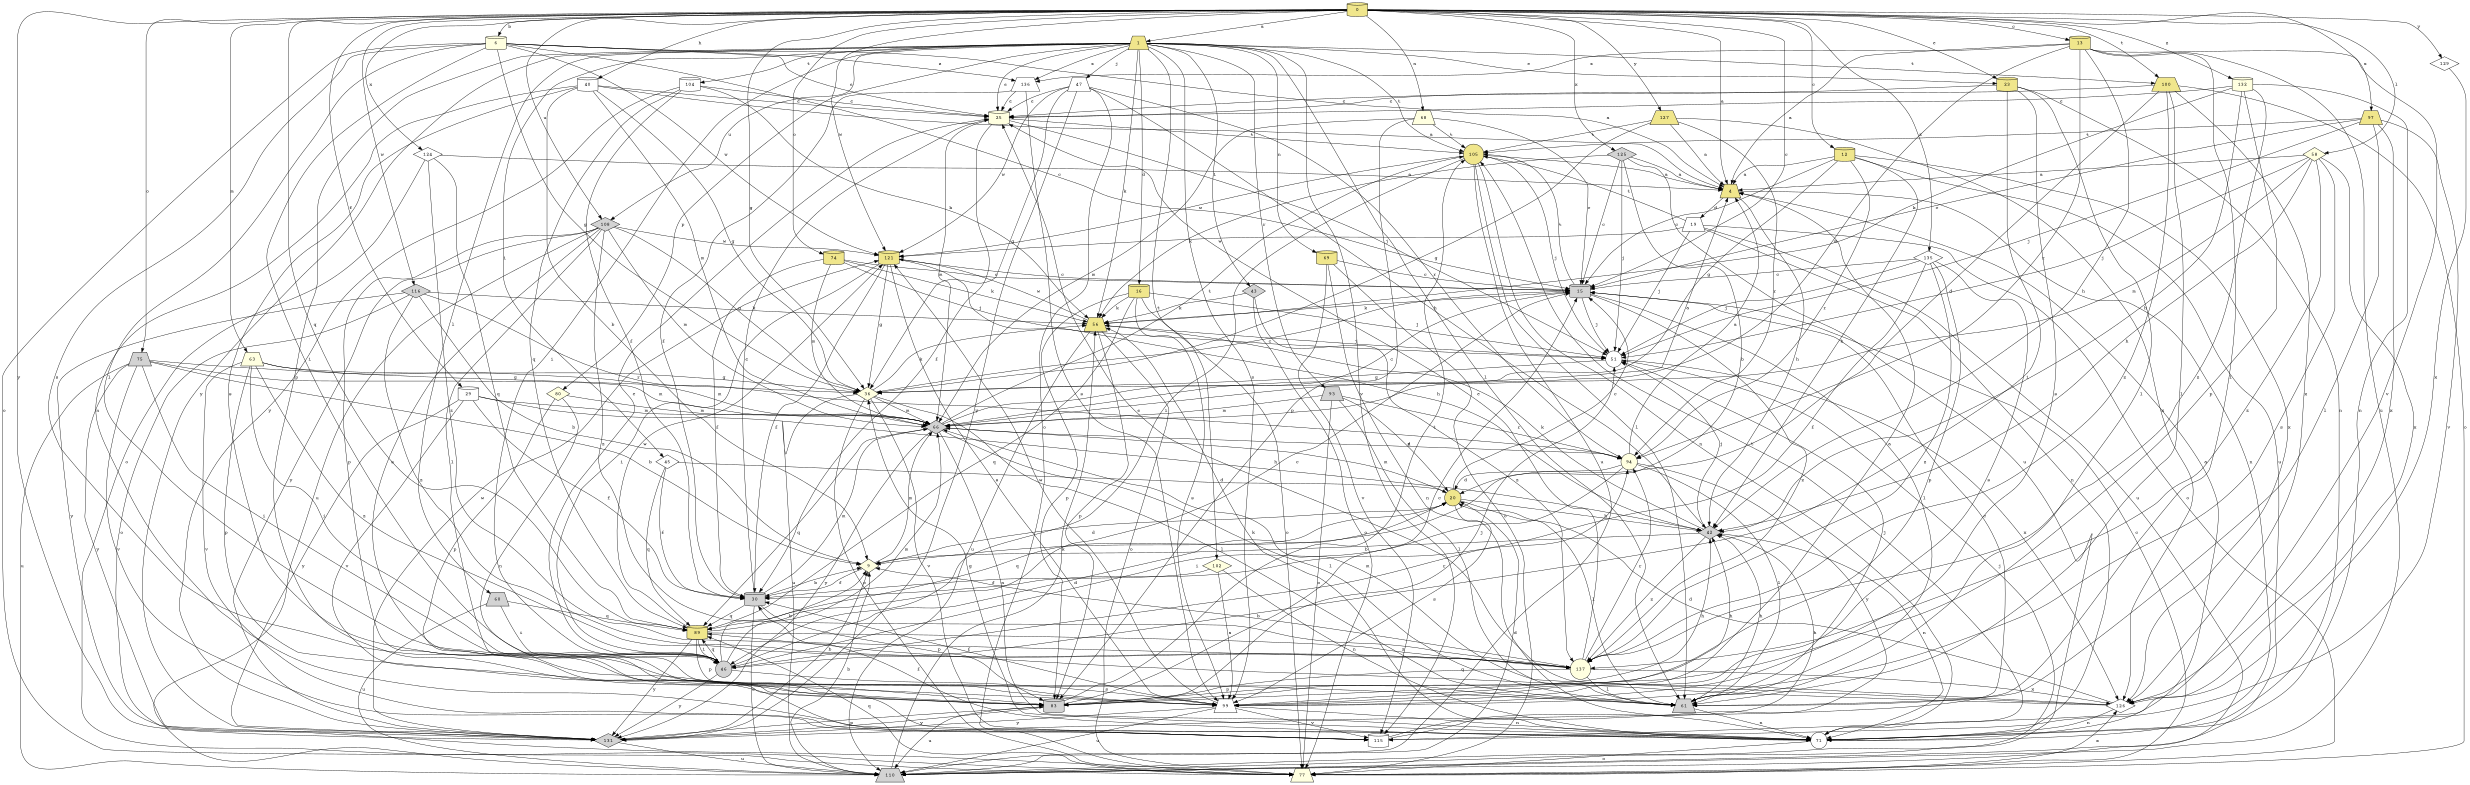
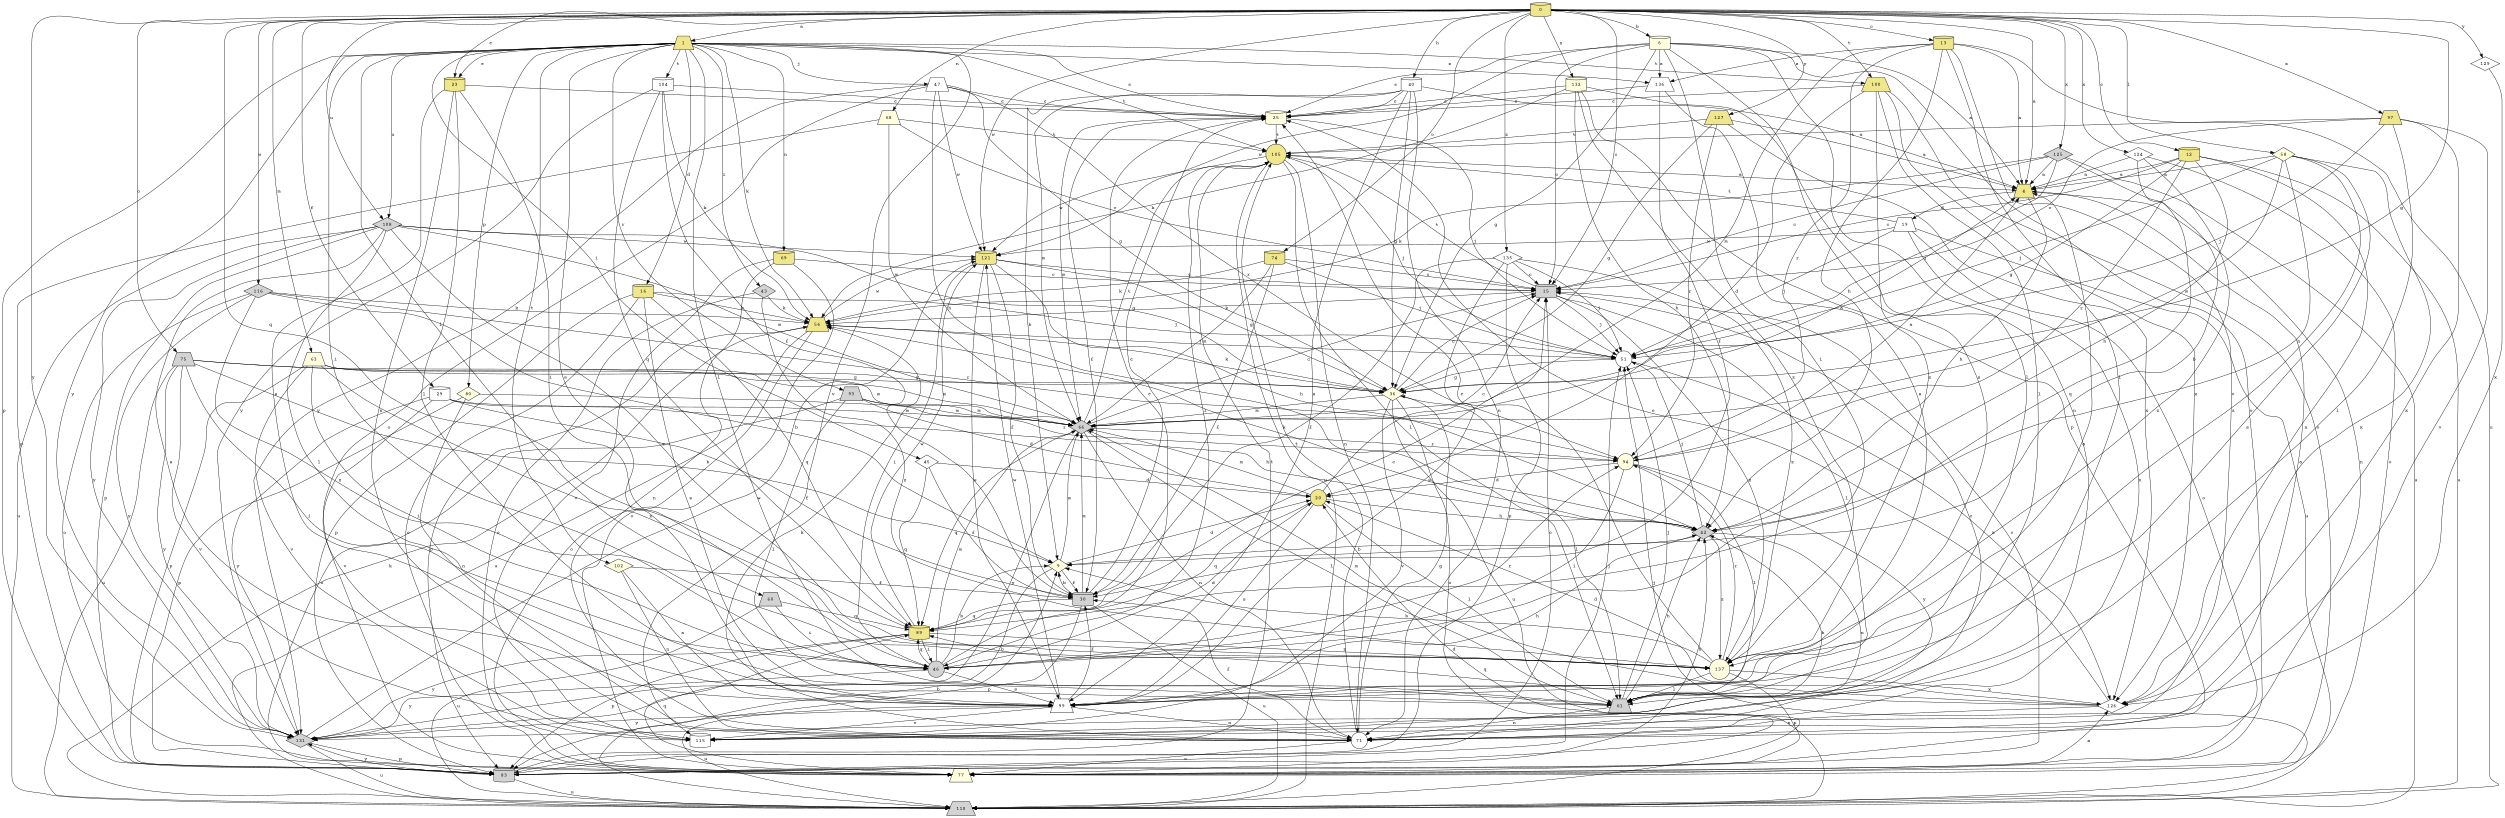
(769, 697) -> (615, 714)
